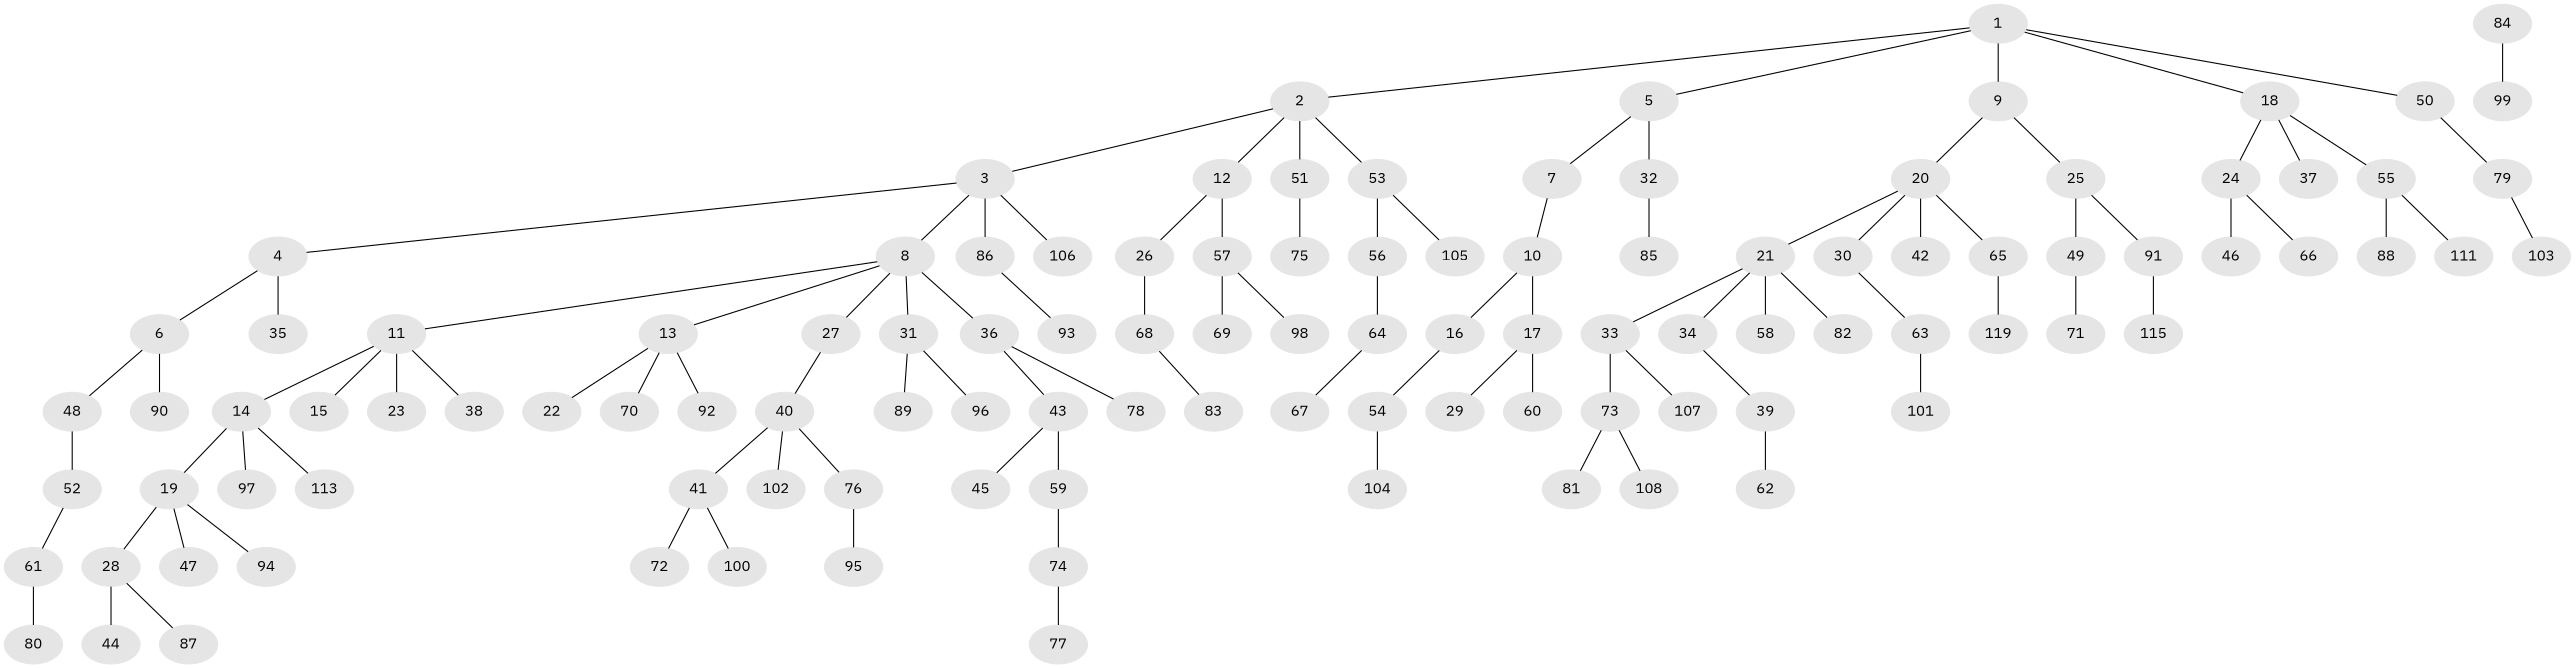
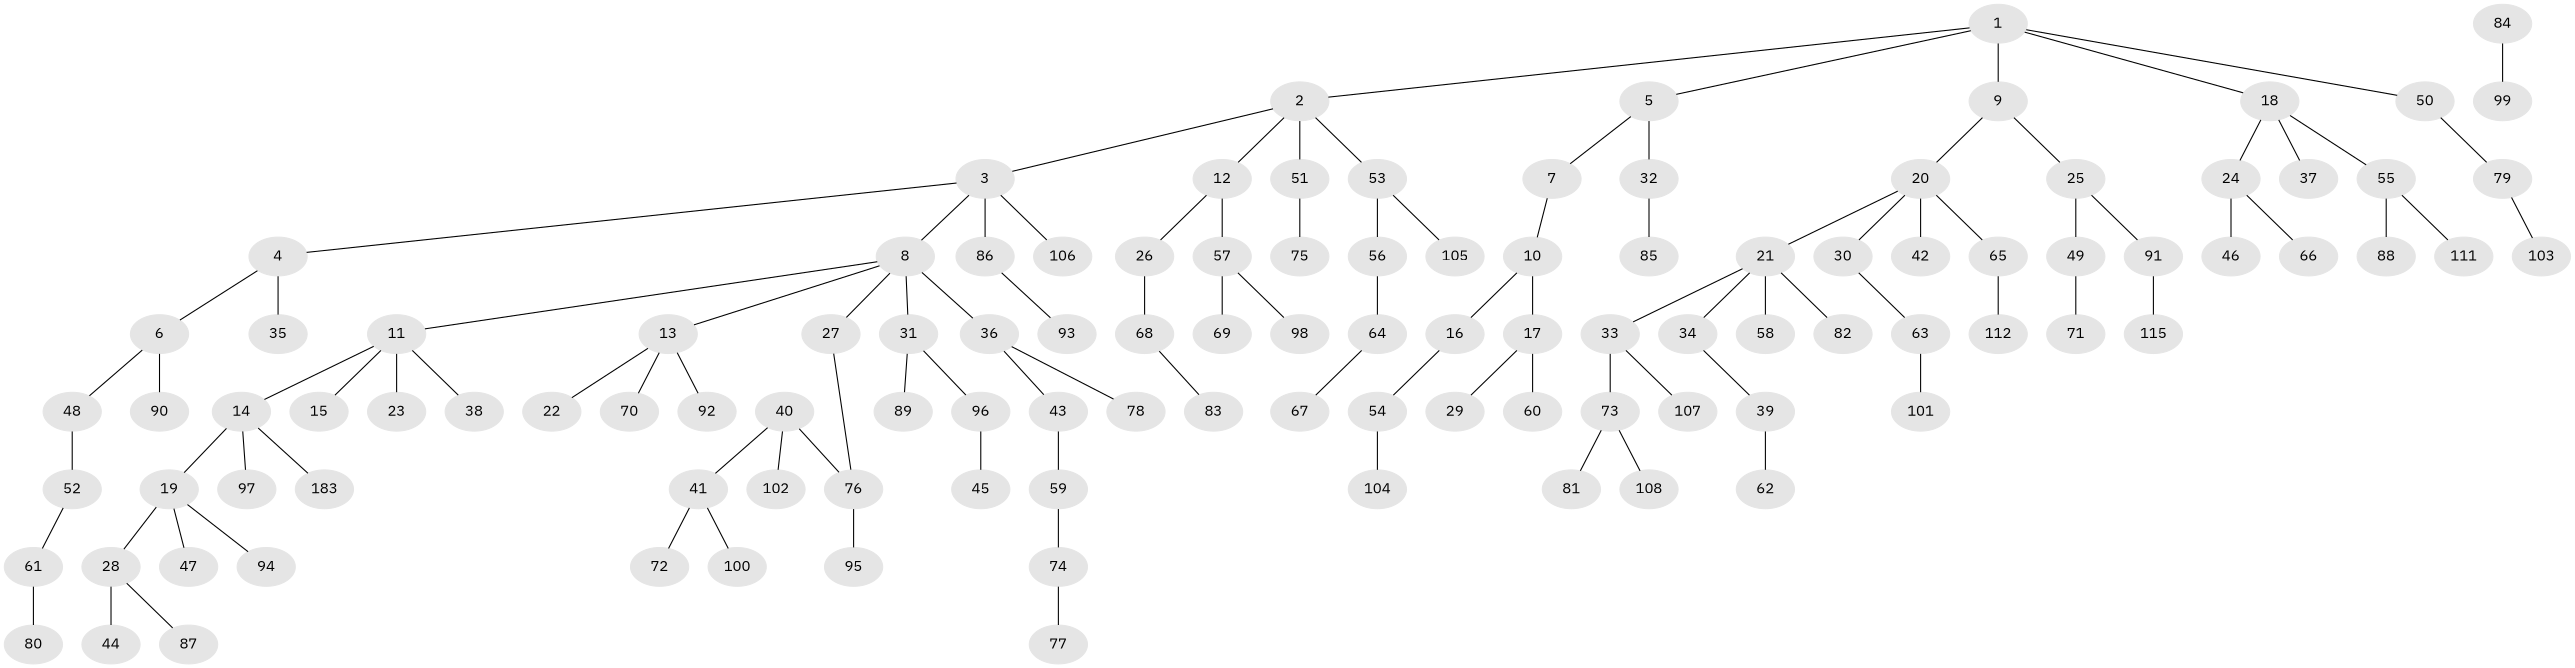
(1998, 334) -> (1998, 334)
(808, 373) -> (842, 412)
(1020, 450) -> (981, 451)
(324, 489) -> (324, 489)
